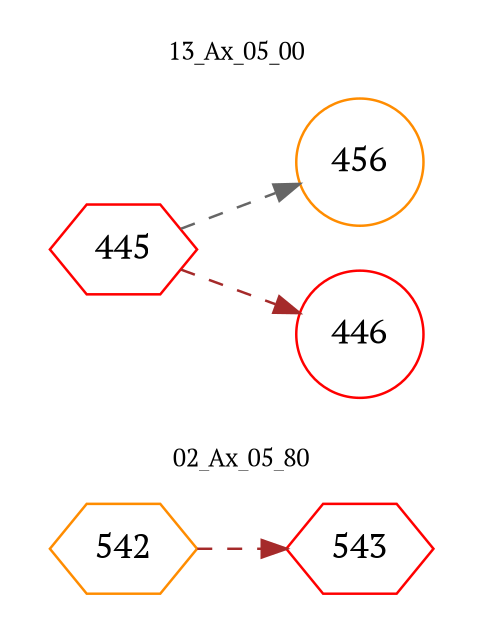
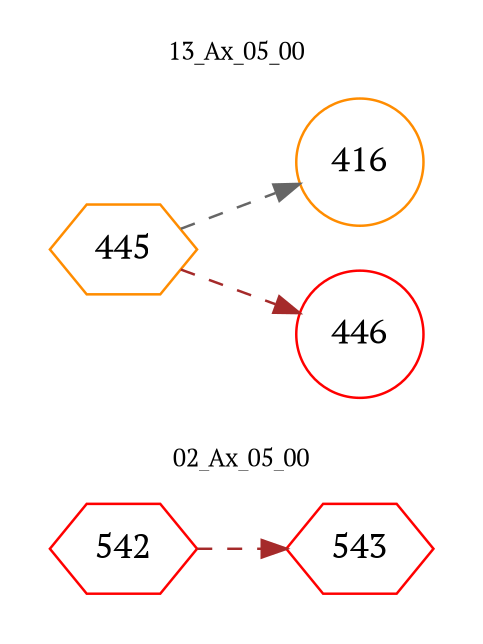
(360, 162) -> (360, 162)
(123, 249) -> (123, 249)
(241, 460) -> (241, 460)
(123, 549) -> (123, 549)
